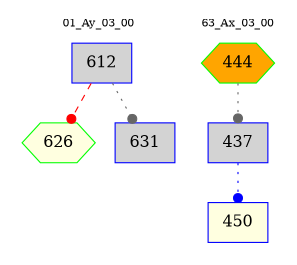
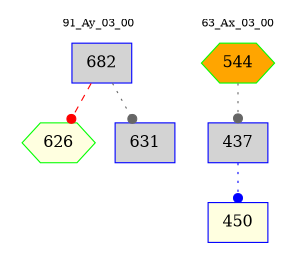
(99, 24) -> (99, 24)
(102, 63) -> (102, 63)
(238, 63) -> (238, 63)
